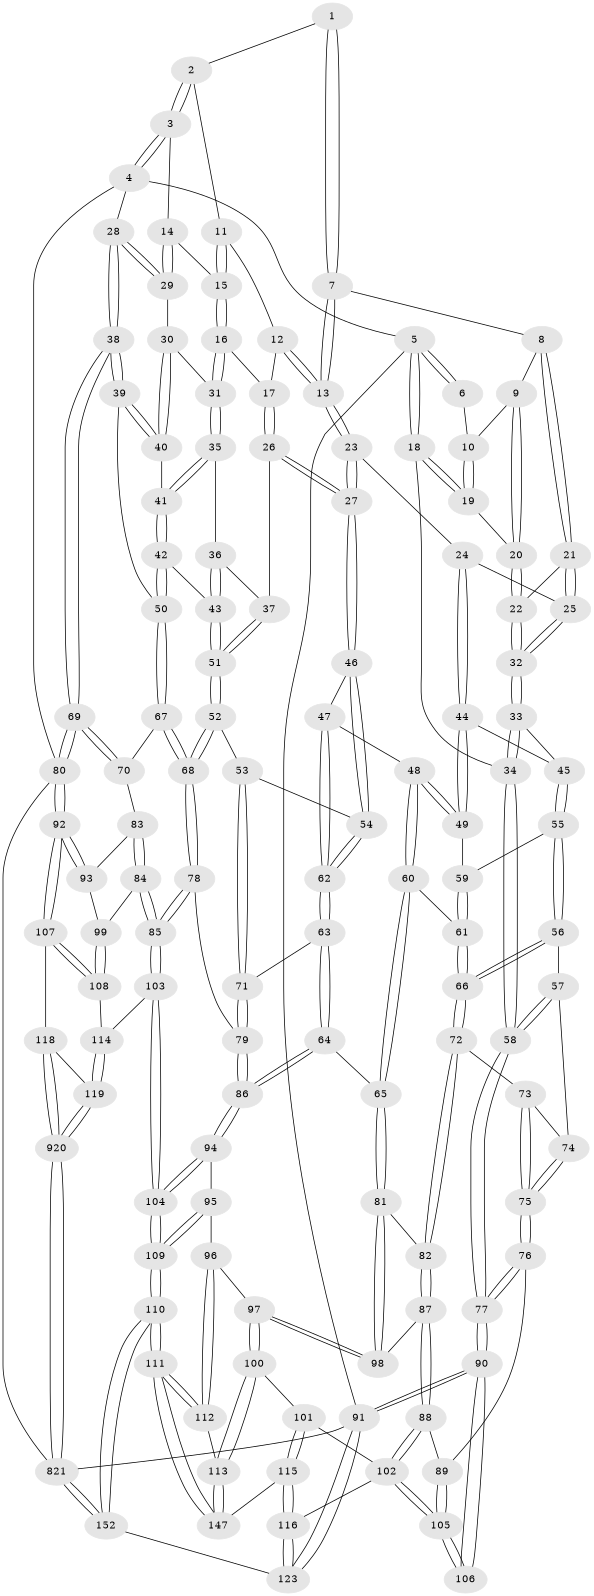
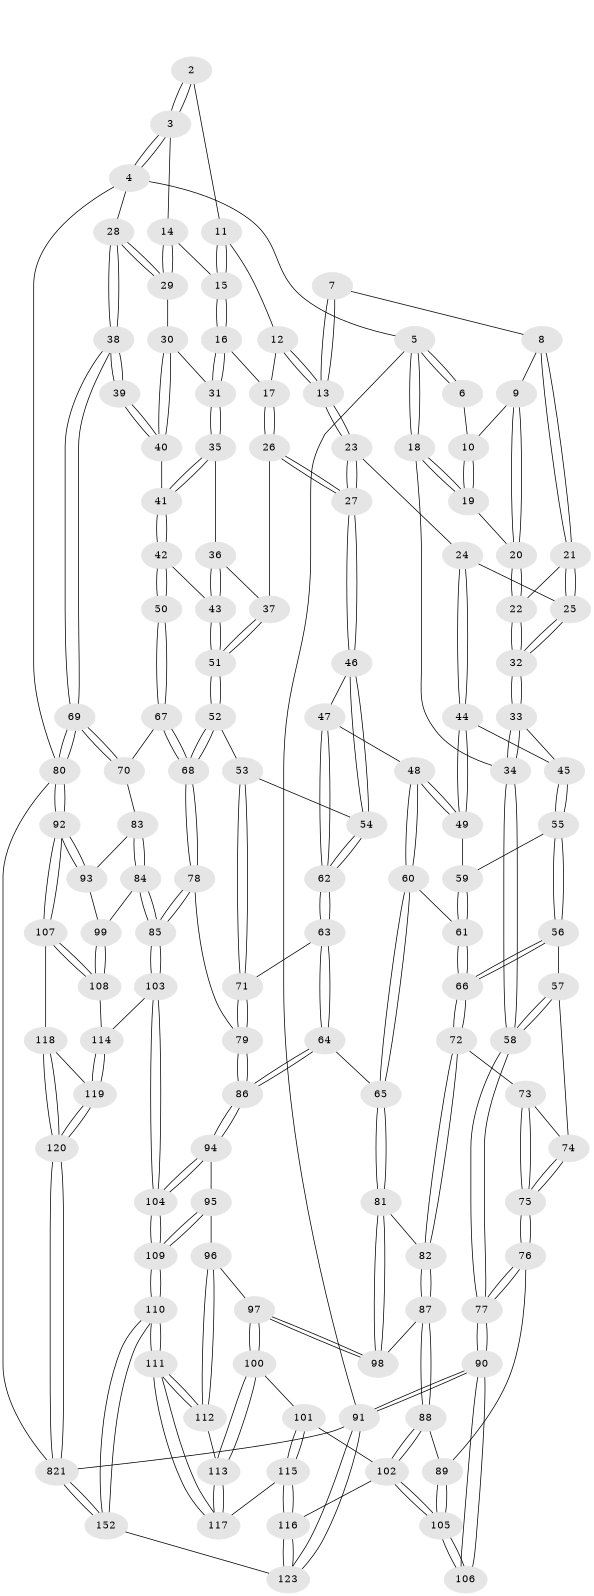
(332, 16) -> none
(121, 505) -> none
(57, 1148) -> (57, 1148)
(219, 1526) -> (219, 1526)
